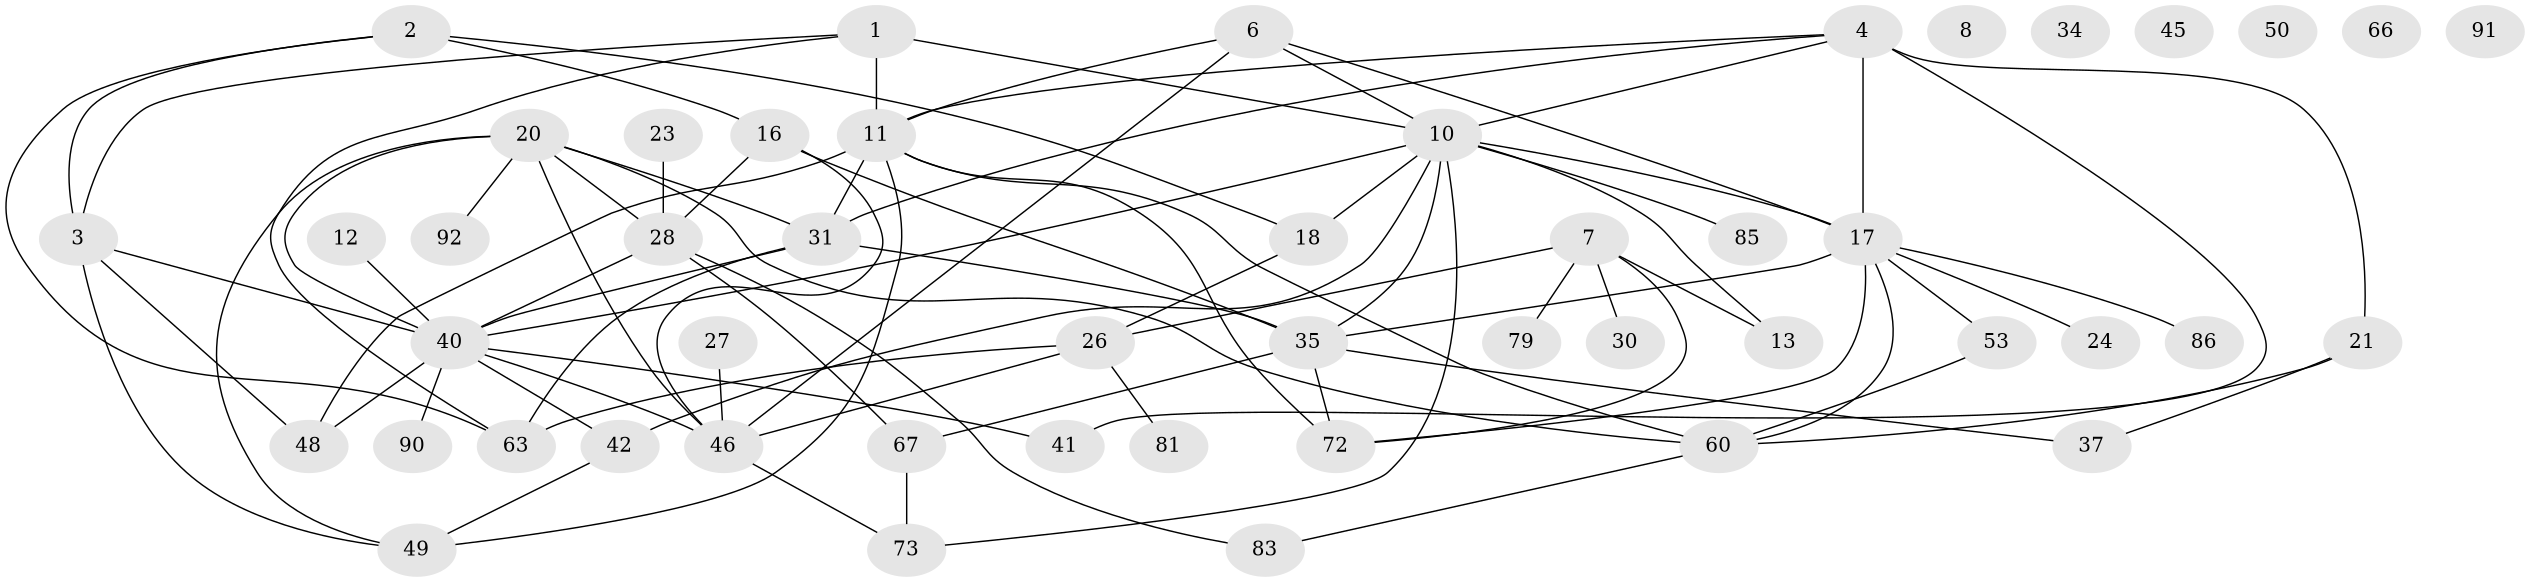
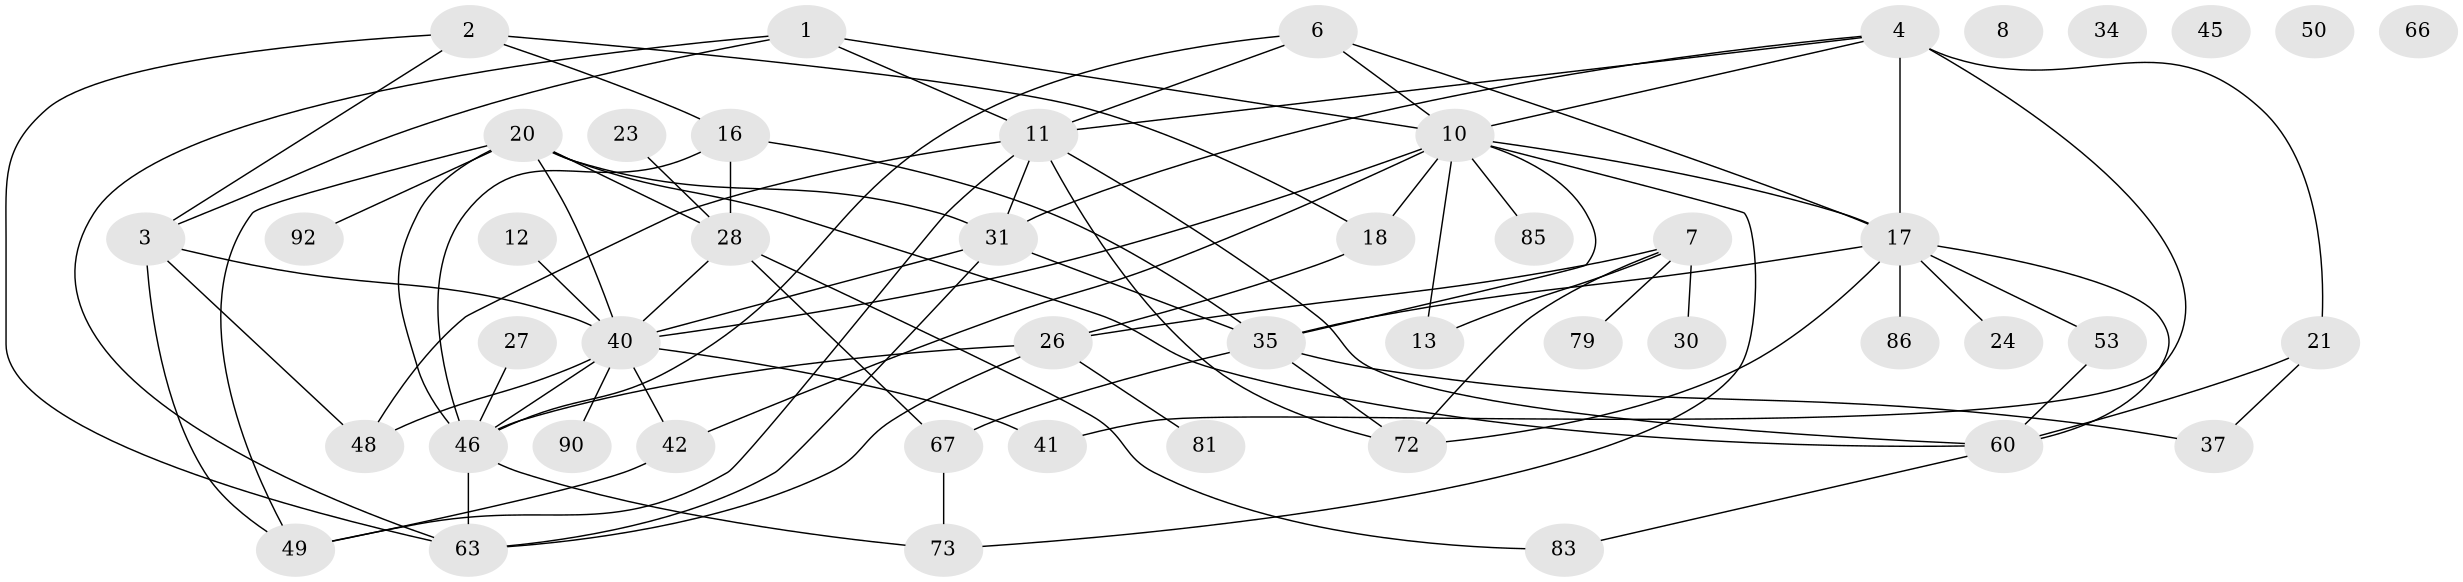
(2485, 32) -> none
none -> (468, 498)
